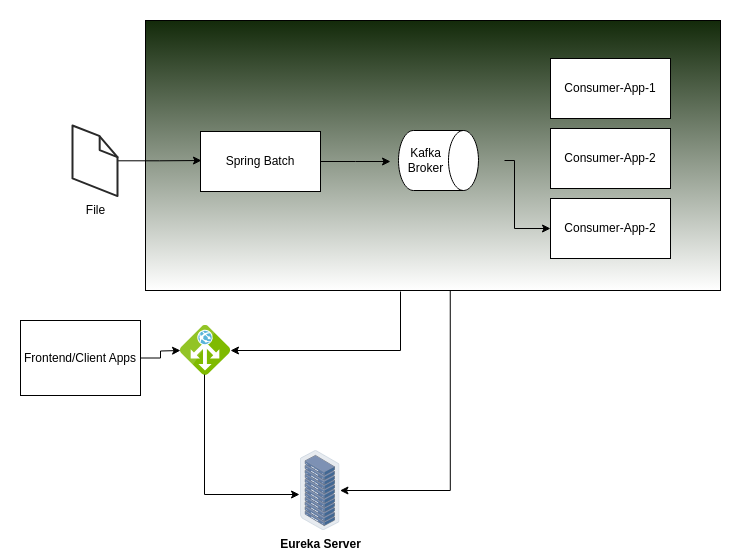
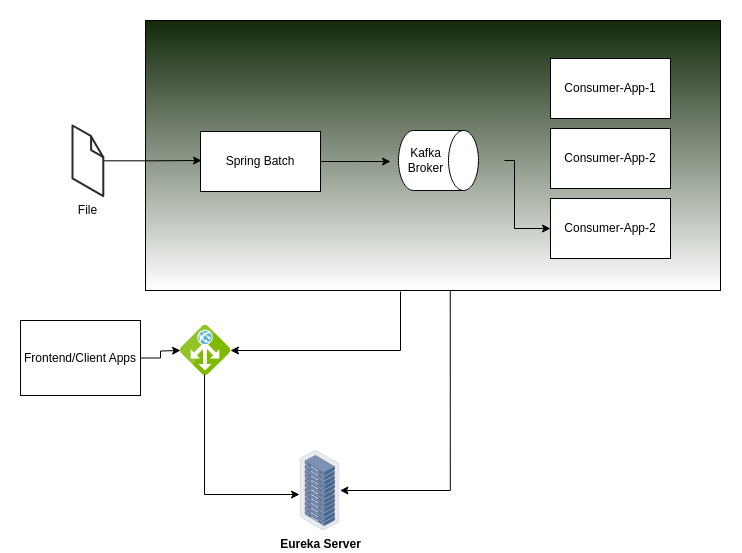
(95, 161) -> (88, 161)
